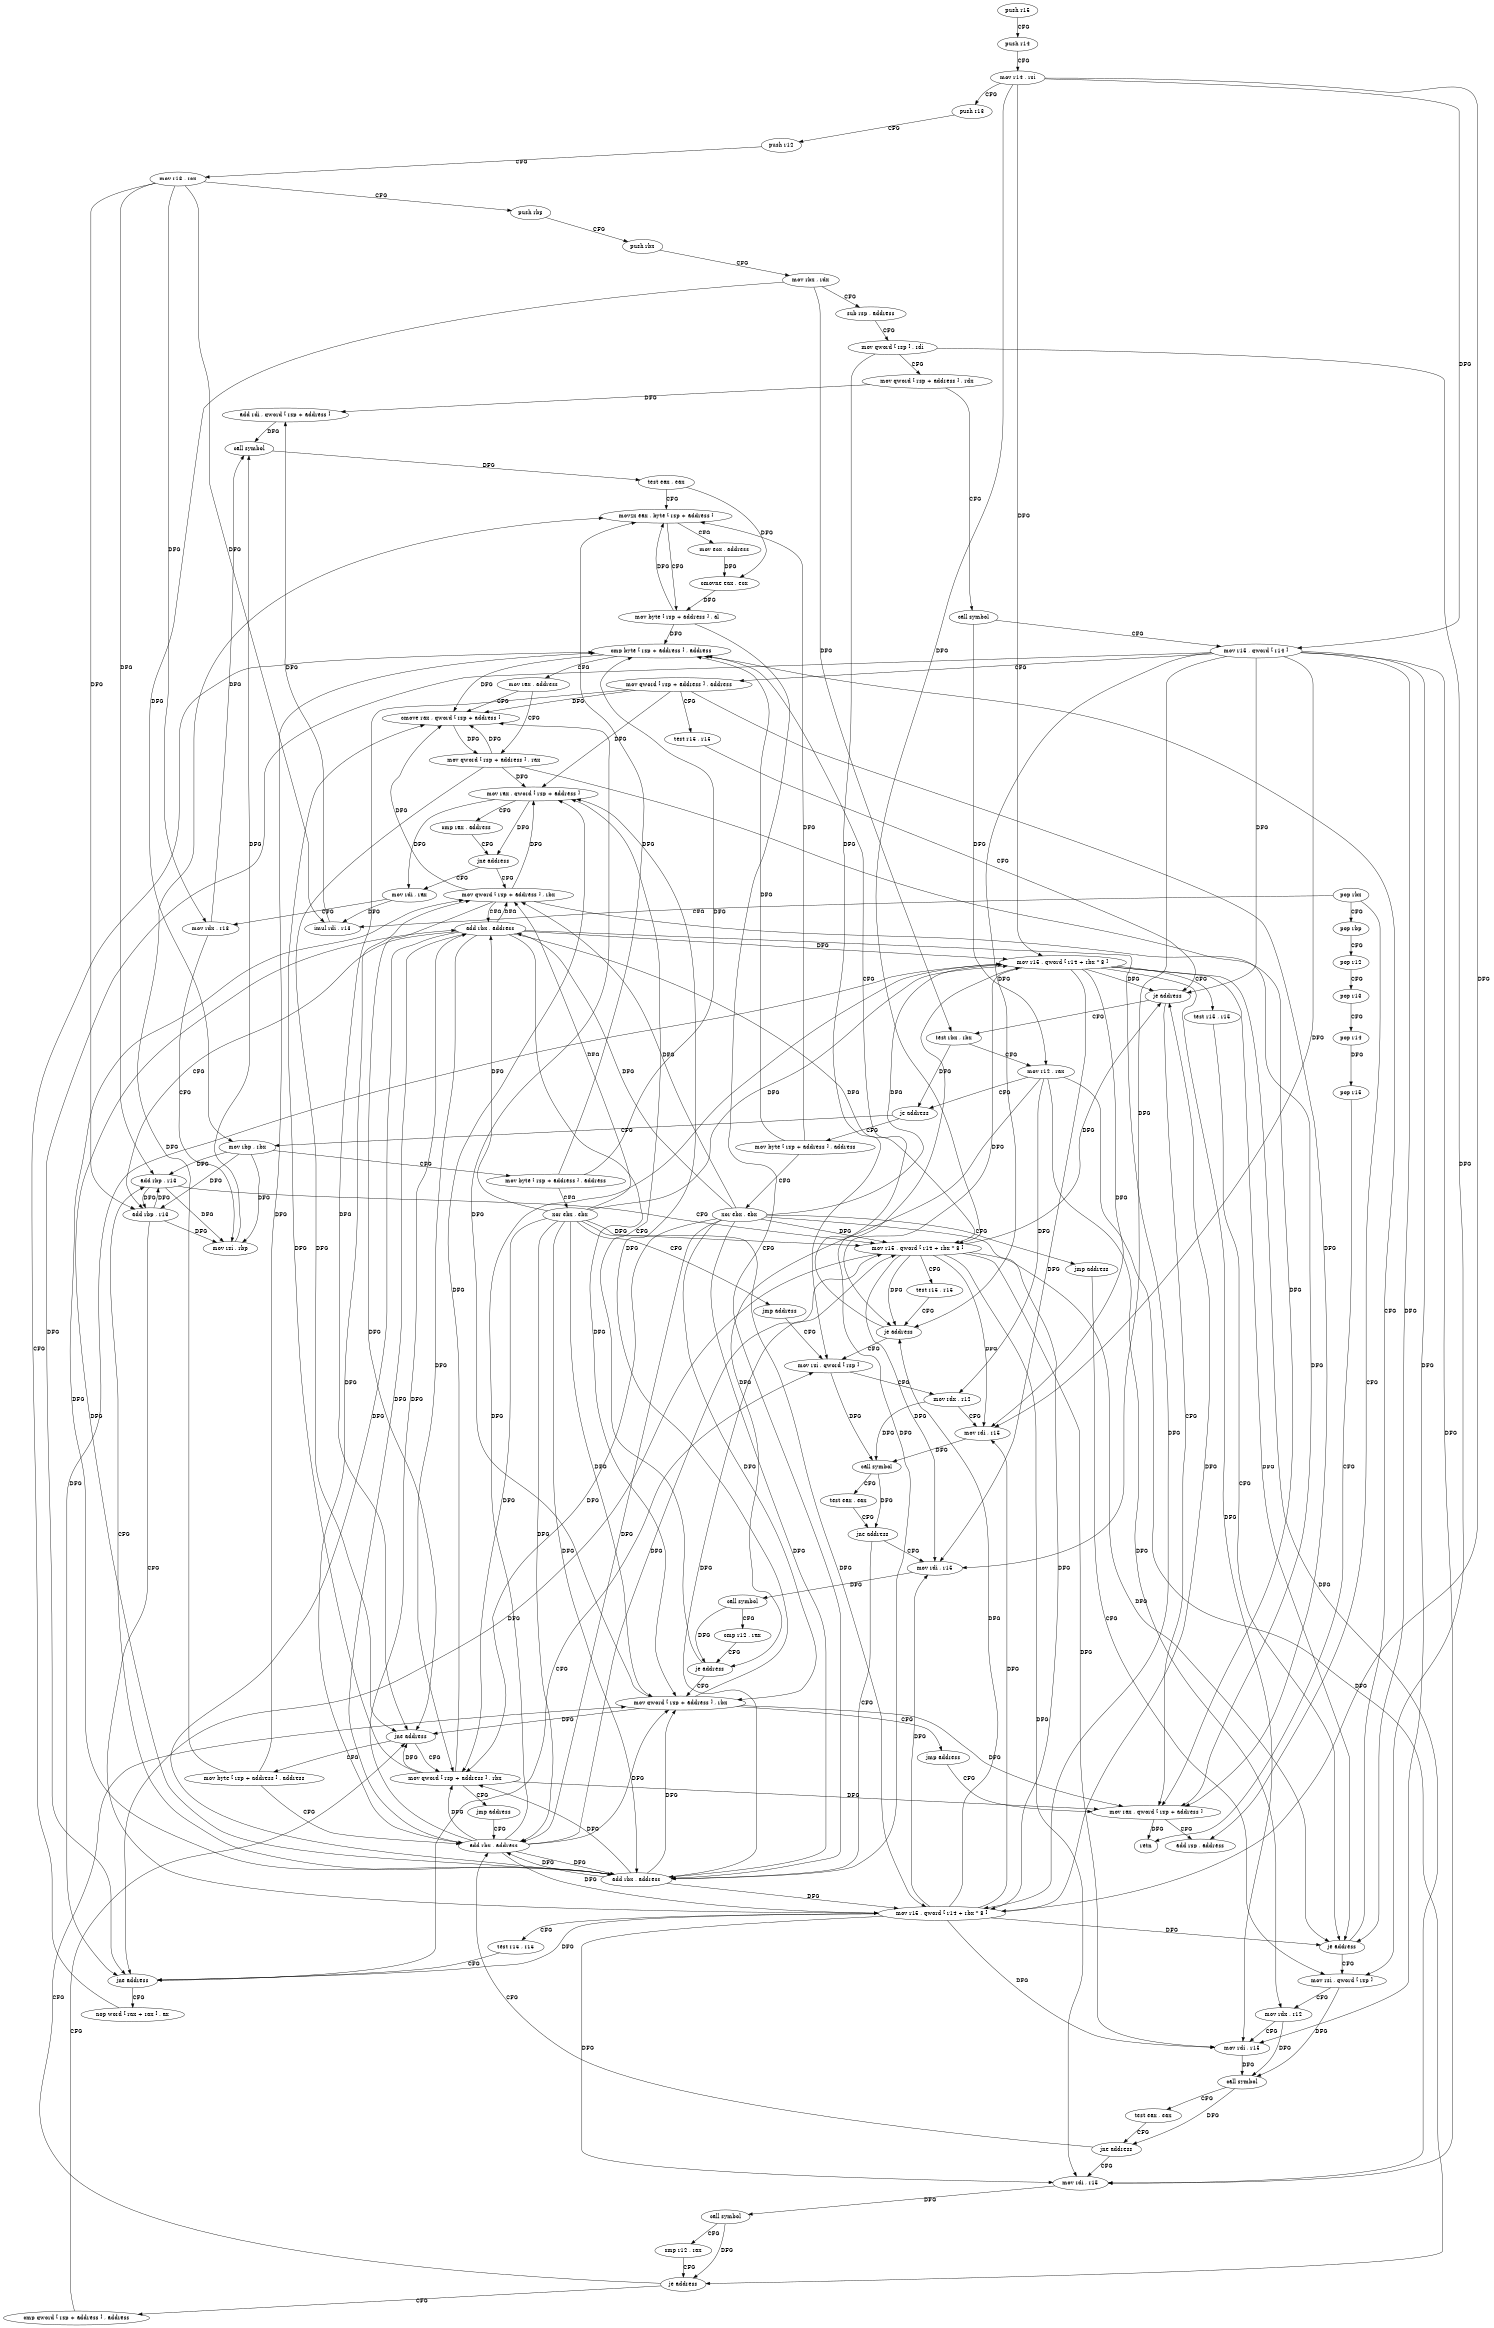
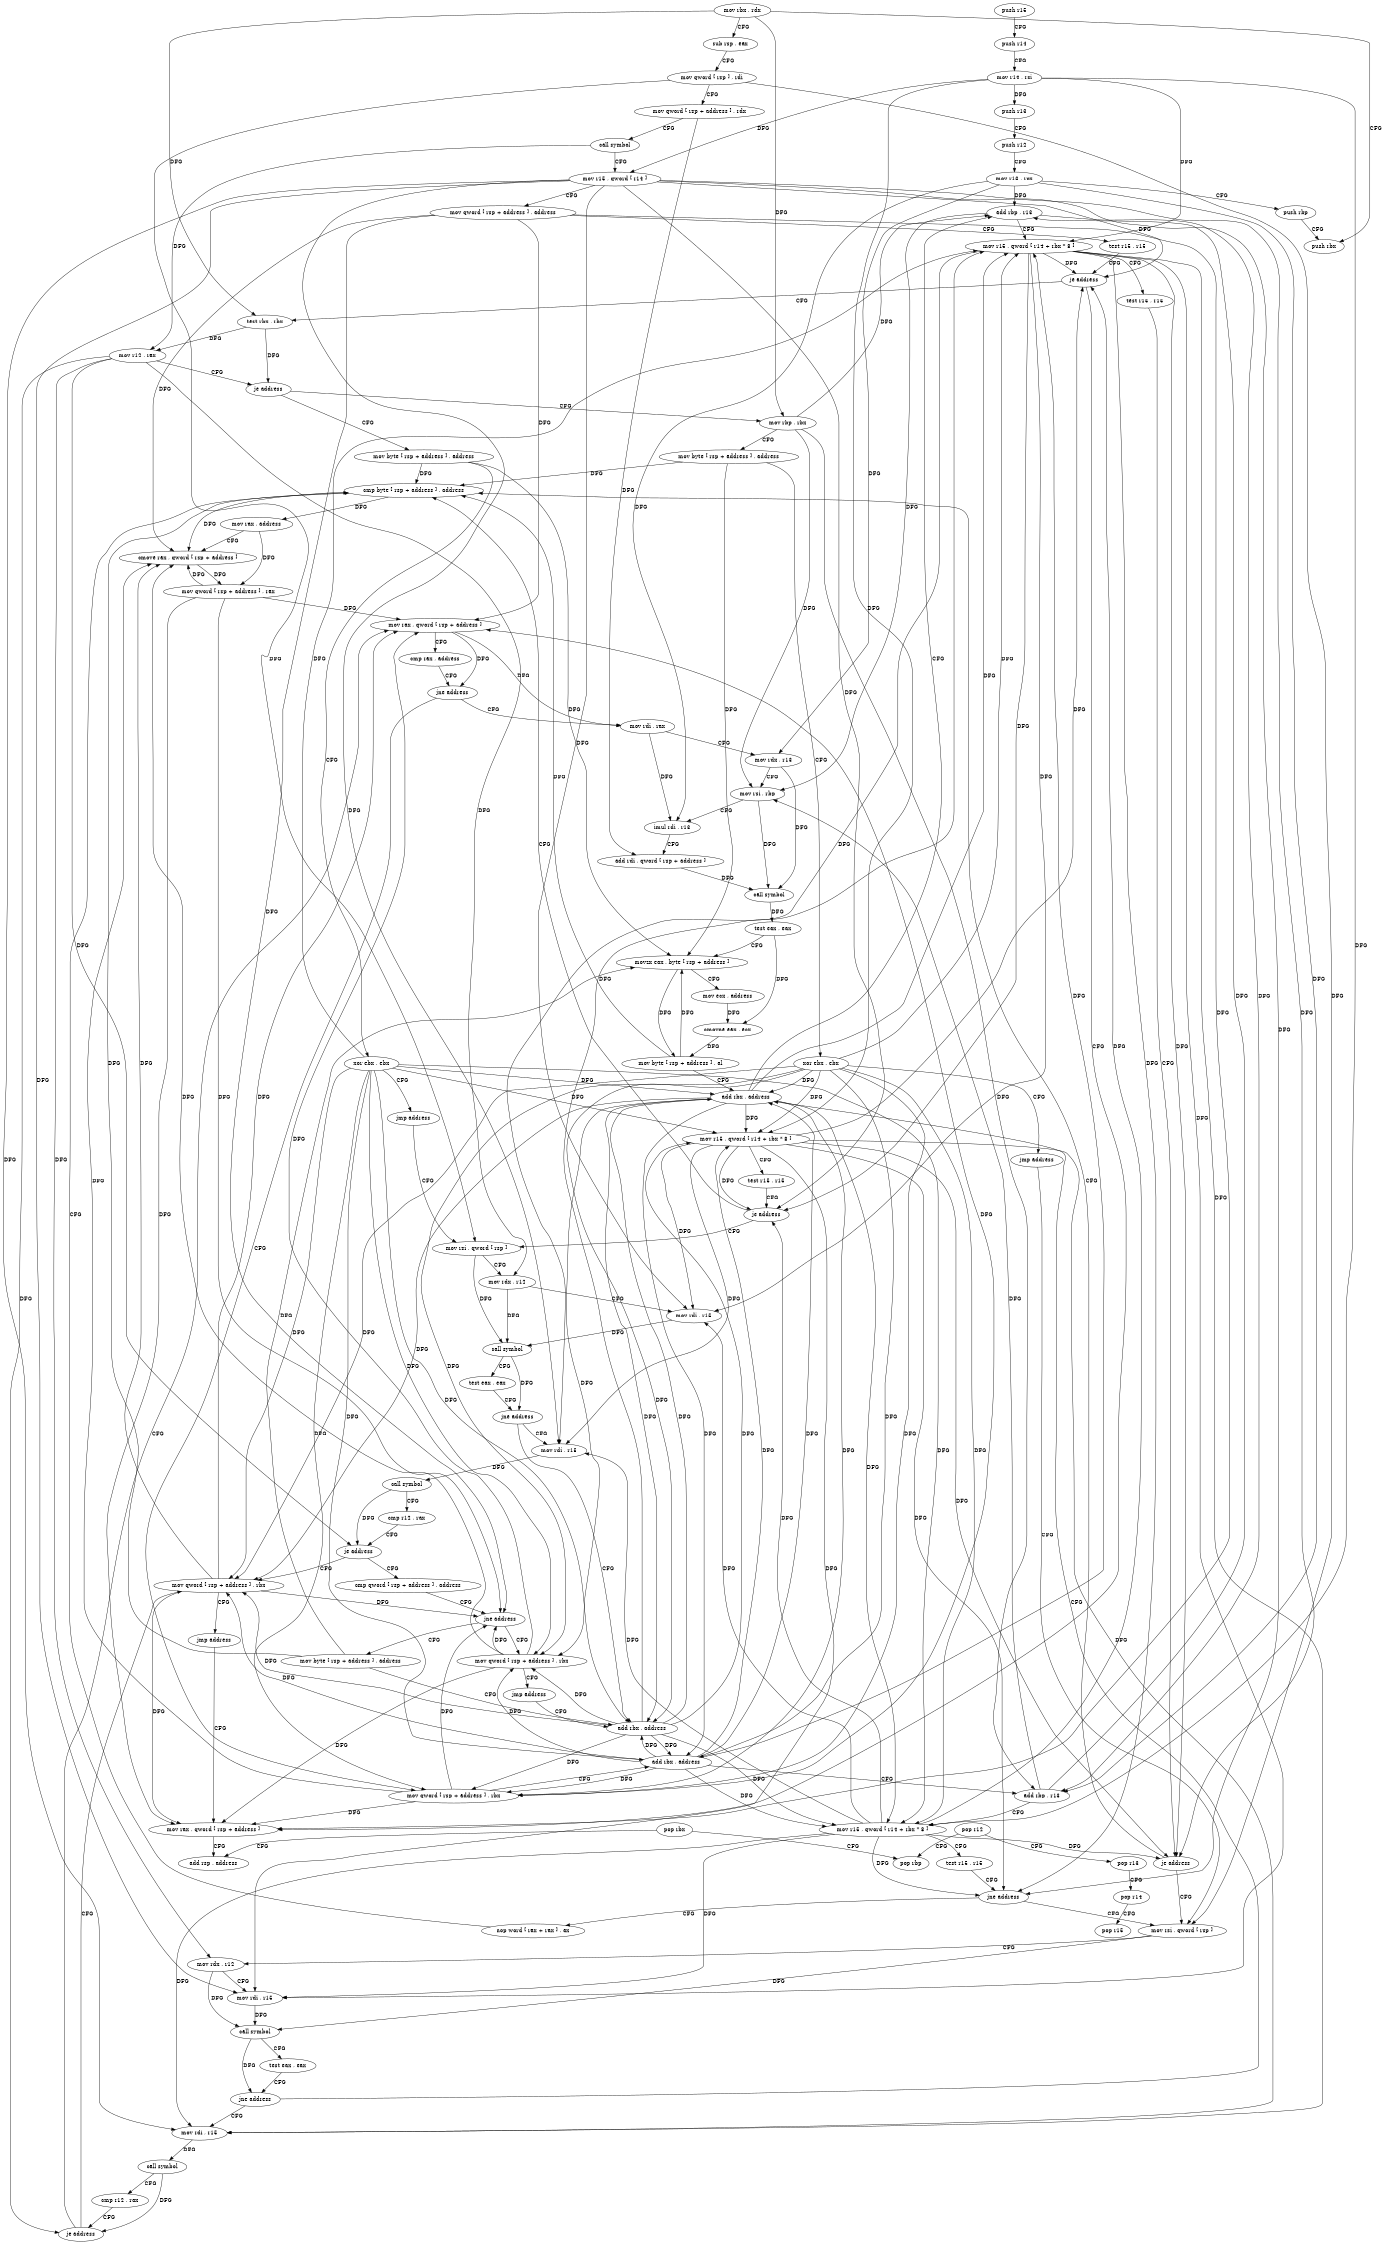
(991, 95) -> (1021, 95)
(723, 262) -> (1176, 26)
(871, 314) -> (730, 44)
(678, 567) -> (666, 1013)
(292, 668) -> (673, 845)
(584, 668) -> (361, 507)
(534, 718) -> (269, 558)
(848, 904) -> (717, 810)
(1351, 944) -> (938, 1842)
(1012, 1055) -> (216, 339)
(1357, 1055) -> (1130, 1914)
(1146, 1846) -> none
